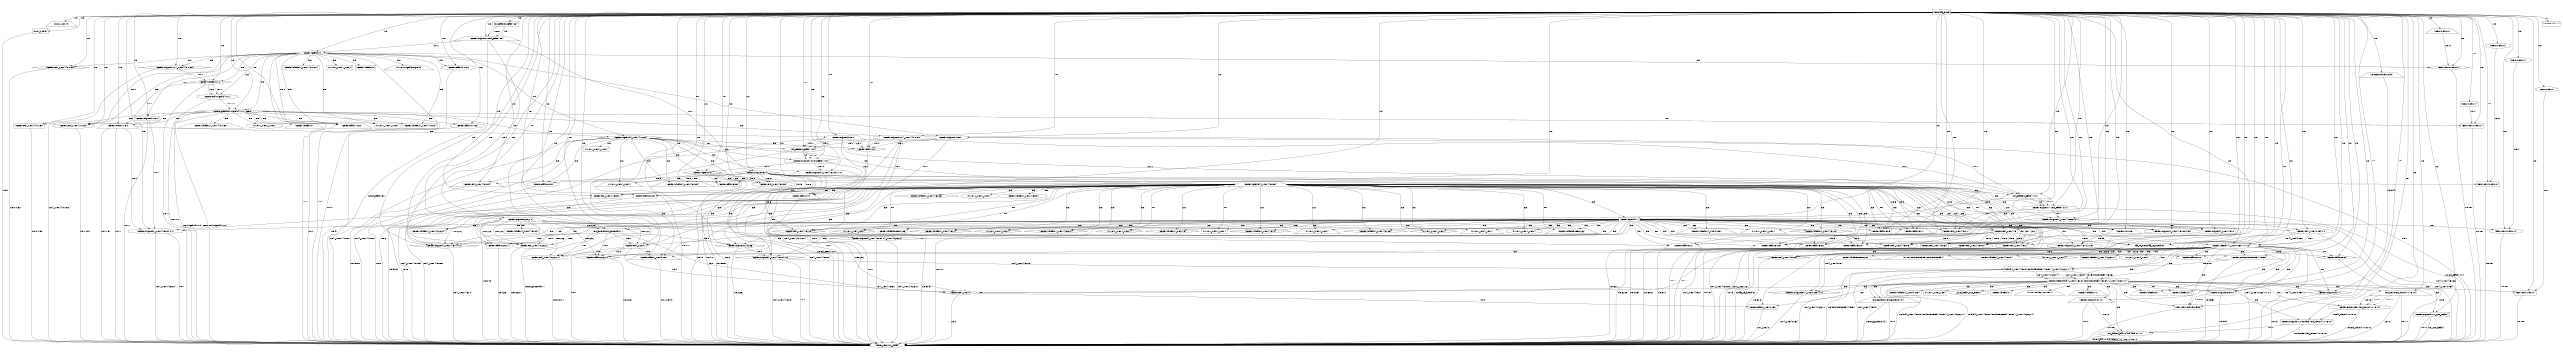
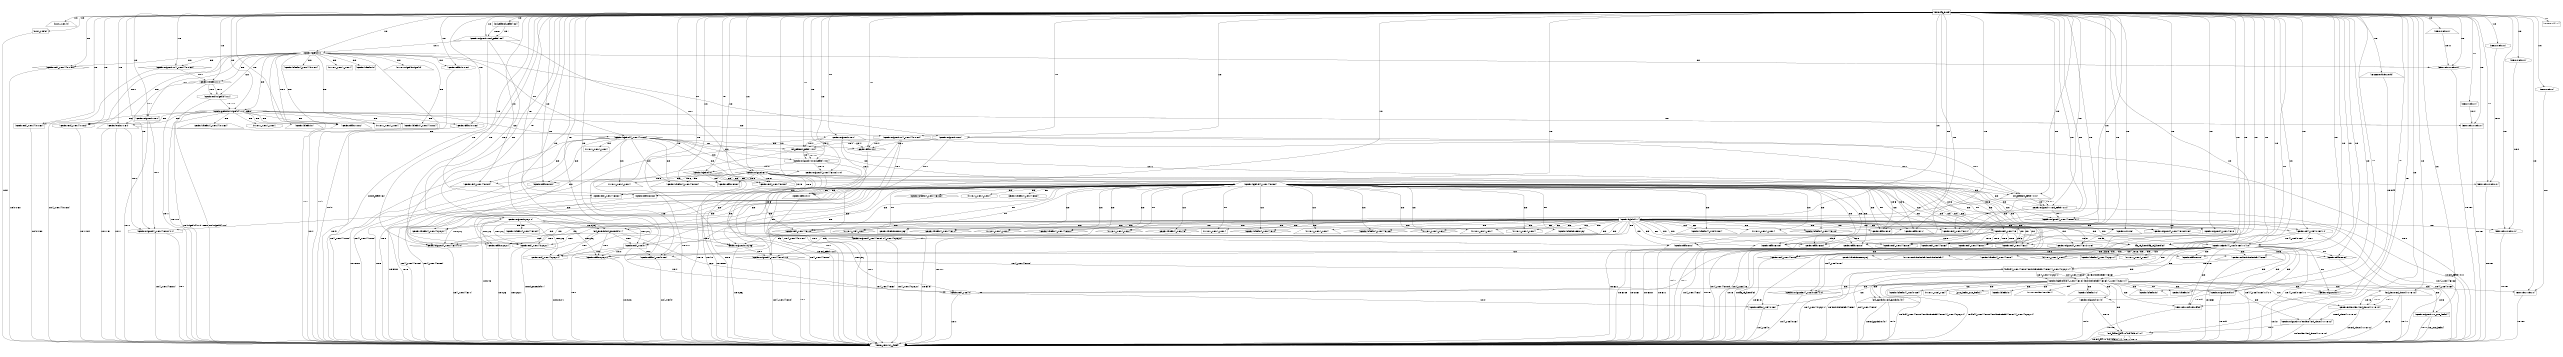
(674, 152) -> (537, 197)
(1458, 187) -> none
(664, 214) -> (664, 214)
(901, 222) -> none
(2525, 293) -> (2525, 293)
